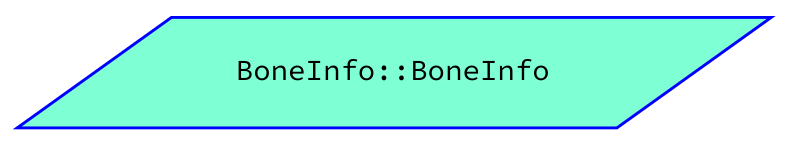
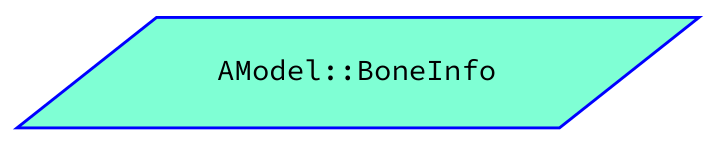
(394, 73) -> (358, 73)
